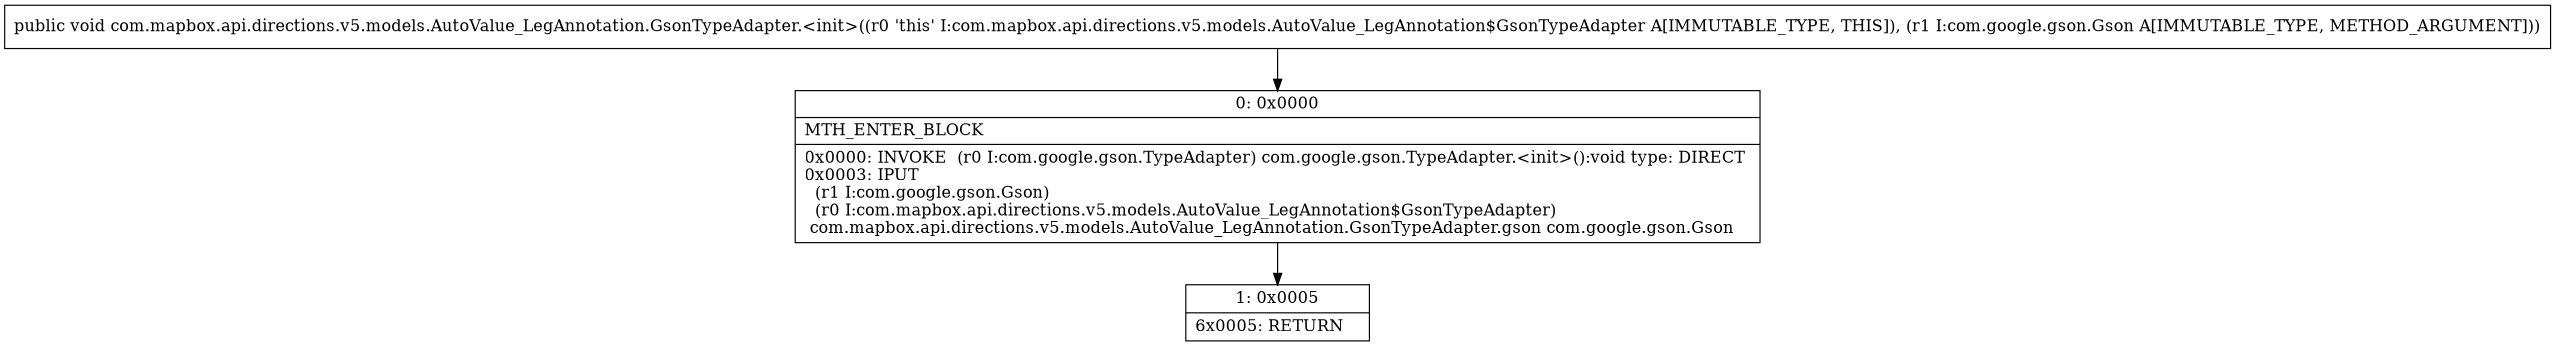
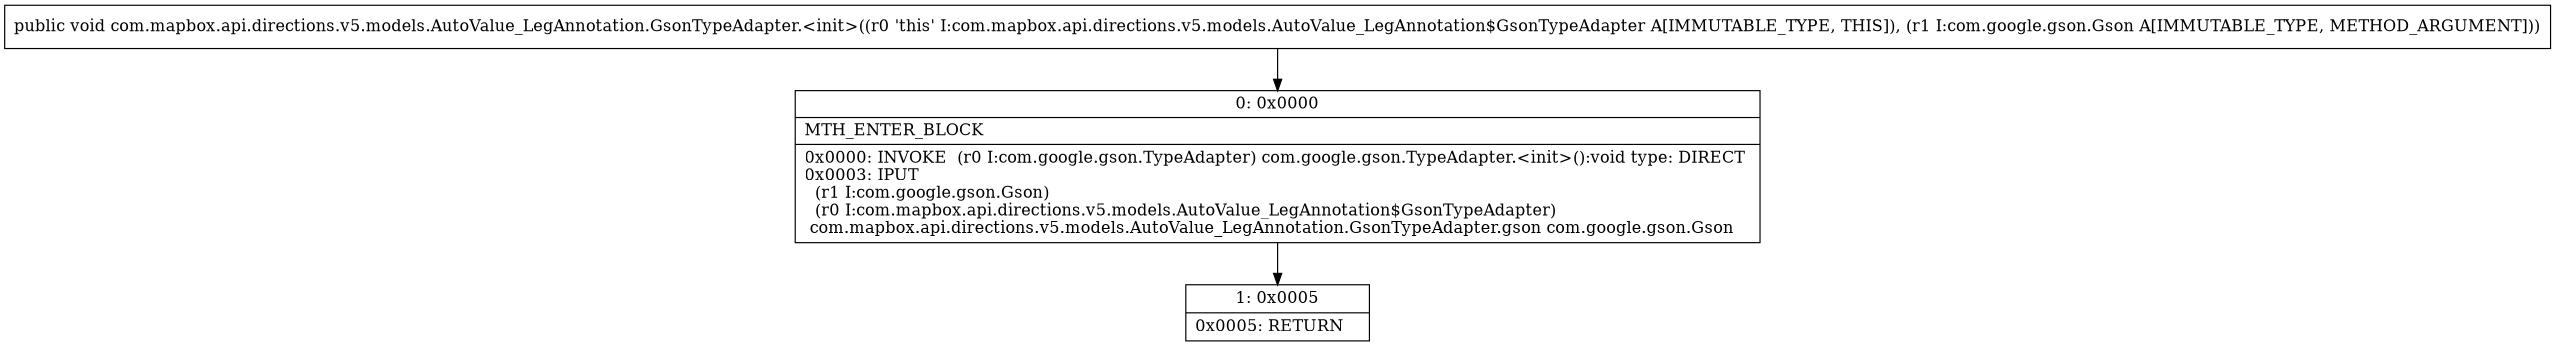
(1278, 326) -> (1278, 326)
